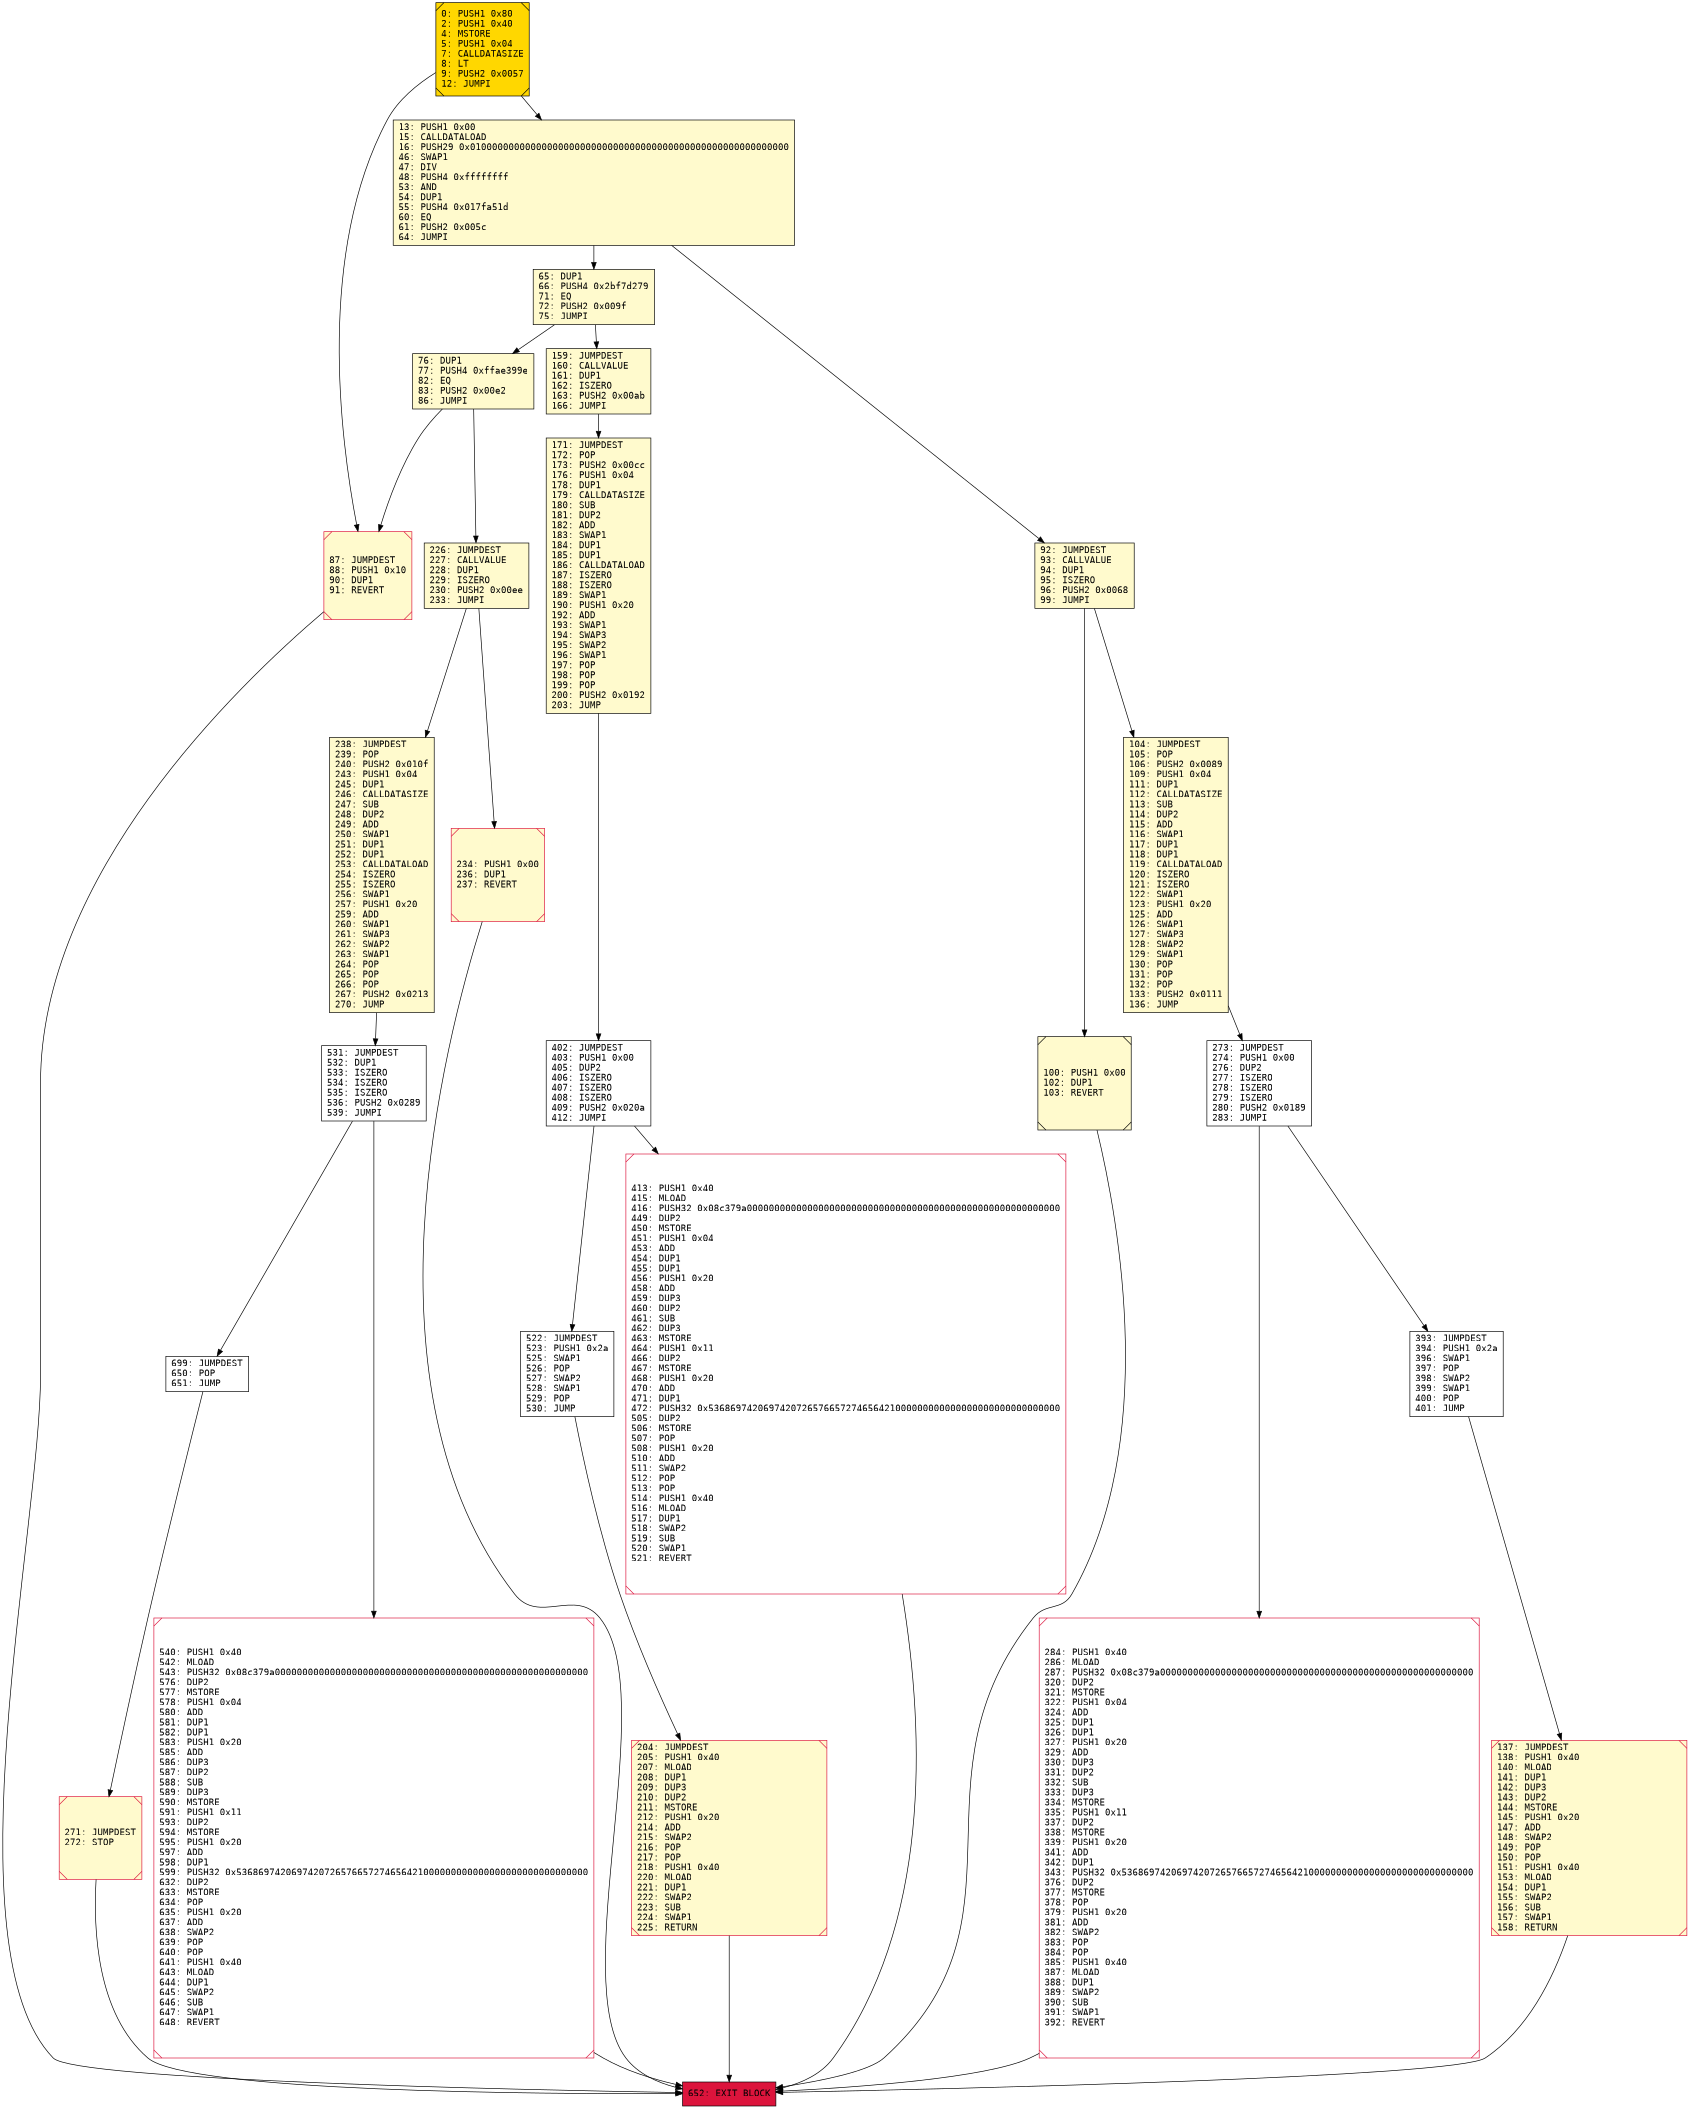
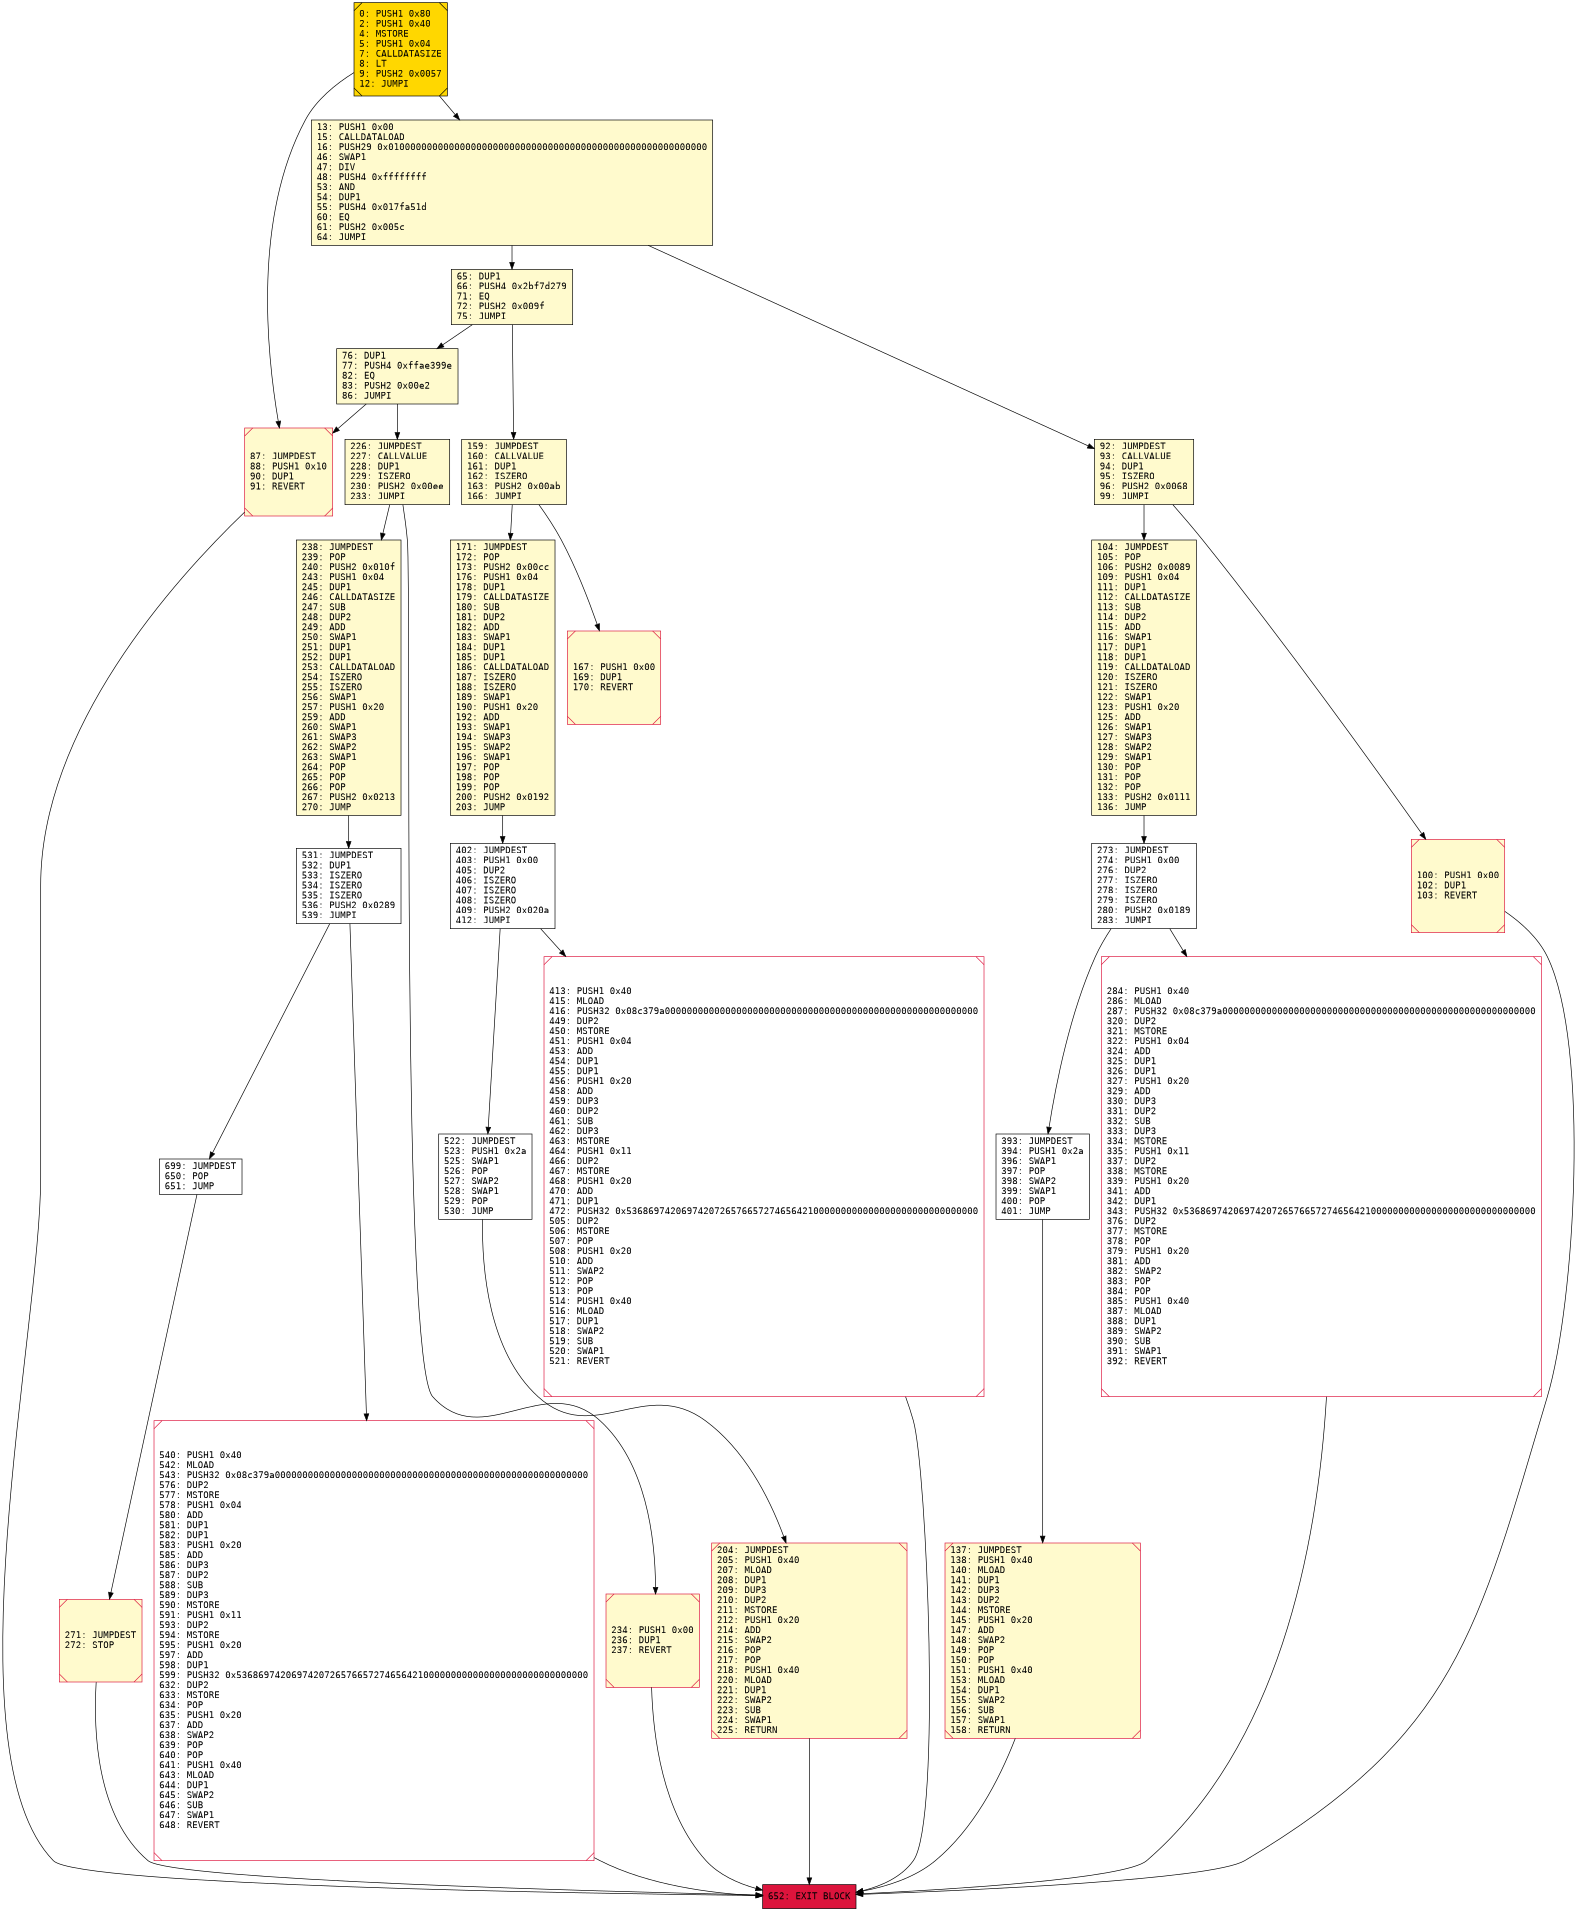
none -> (614, 678)
(1085, 1083) -> (1458, 886)
